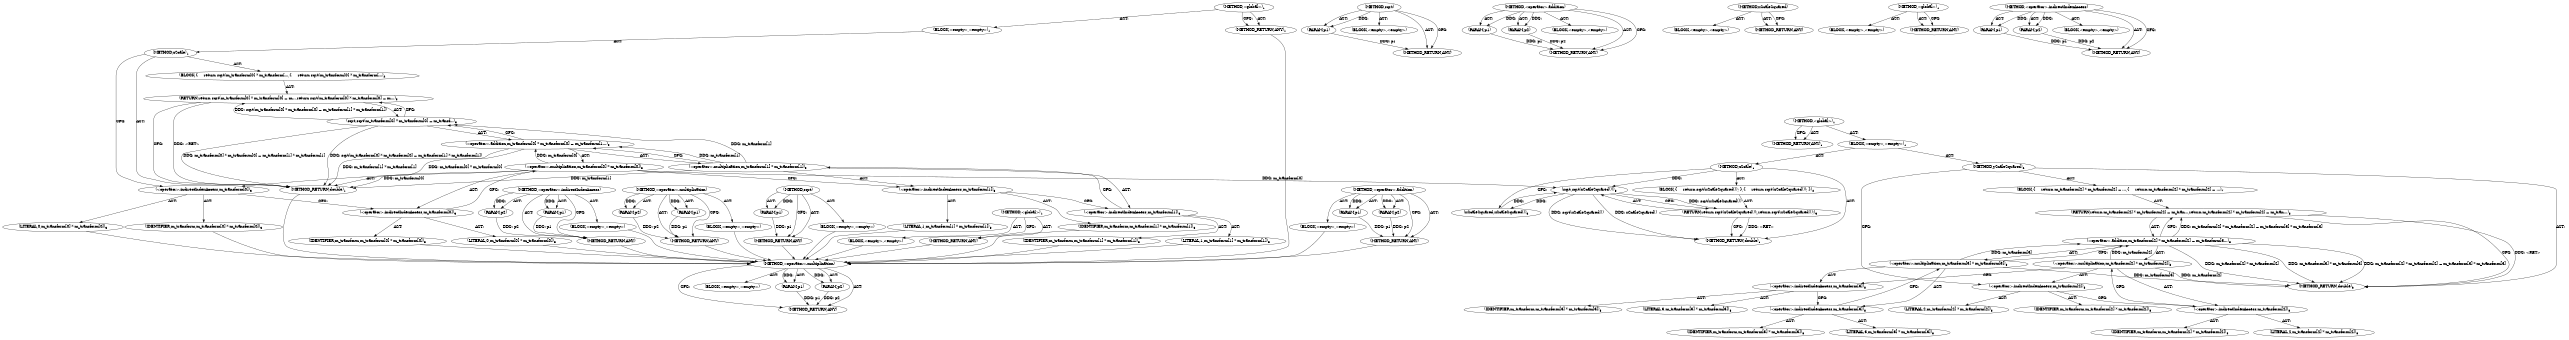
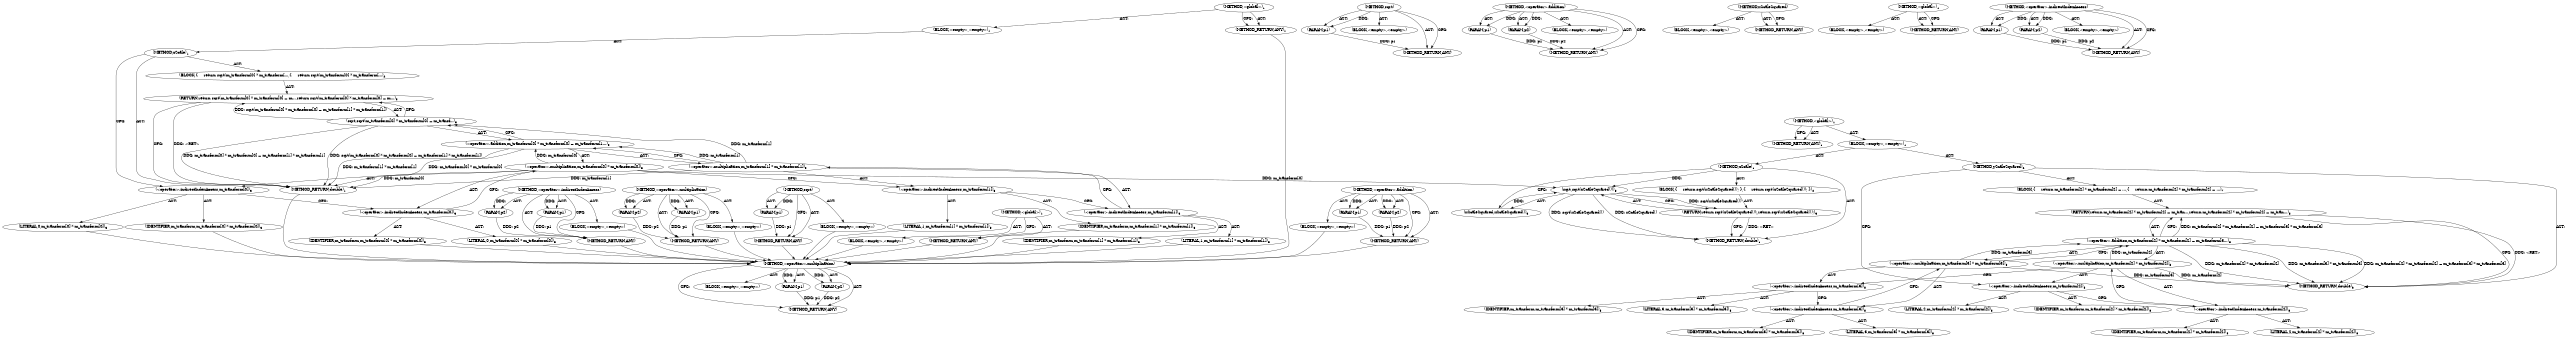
(1542, 201) -> (1542, 201)
